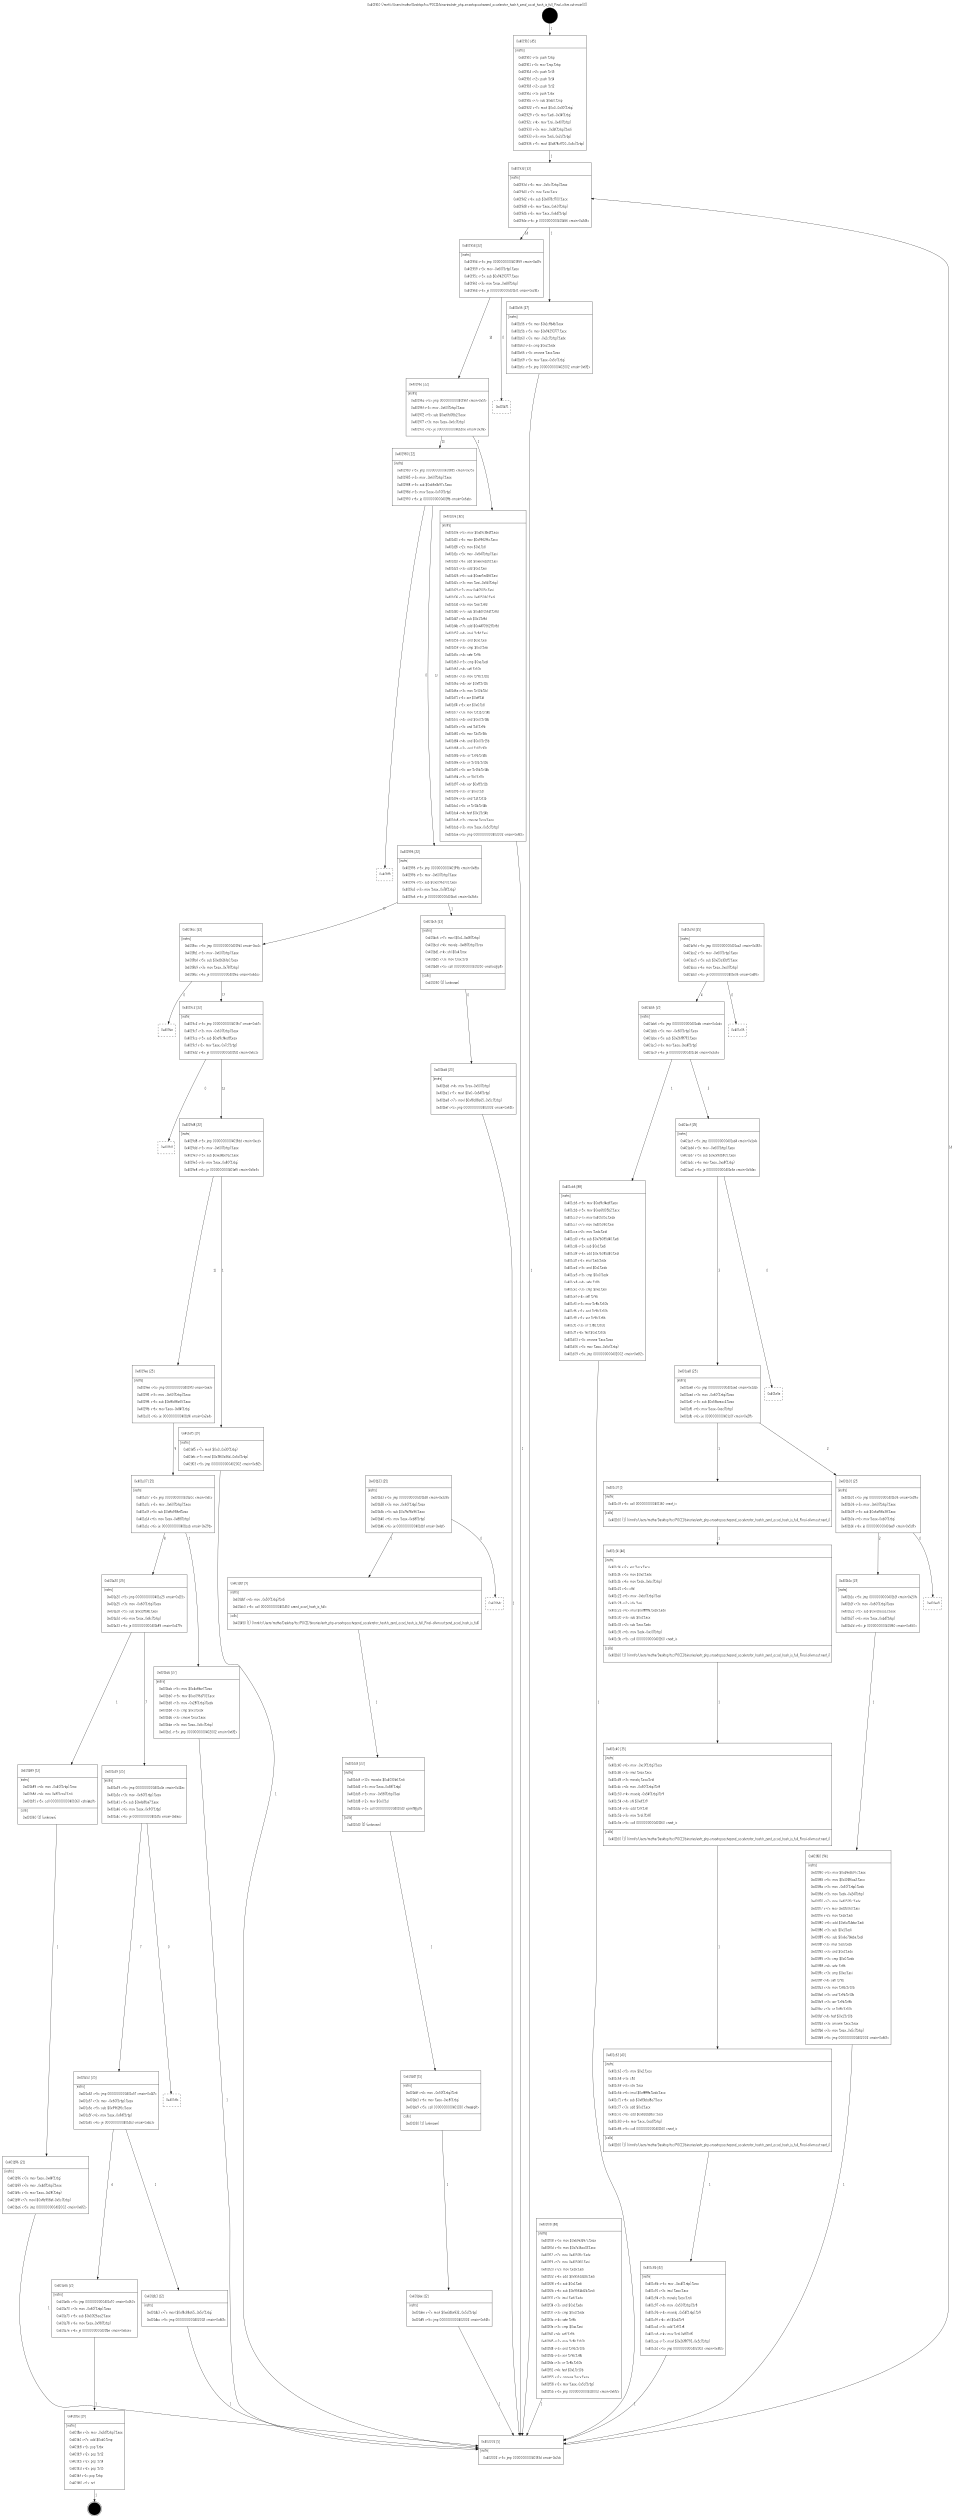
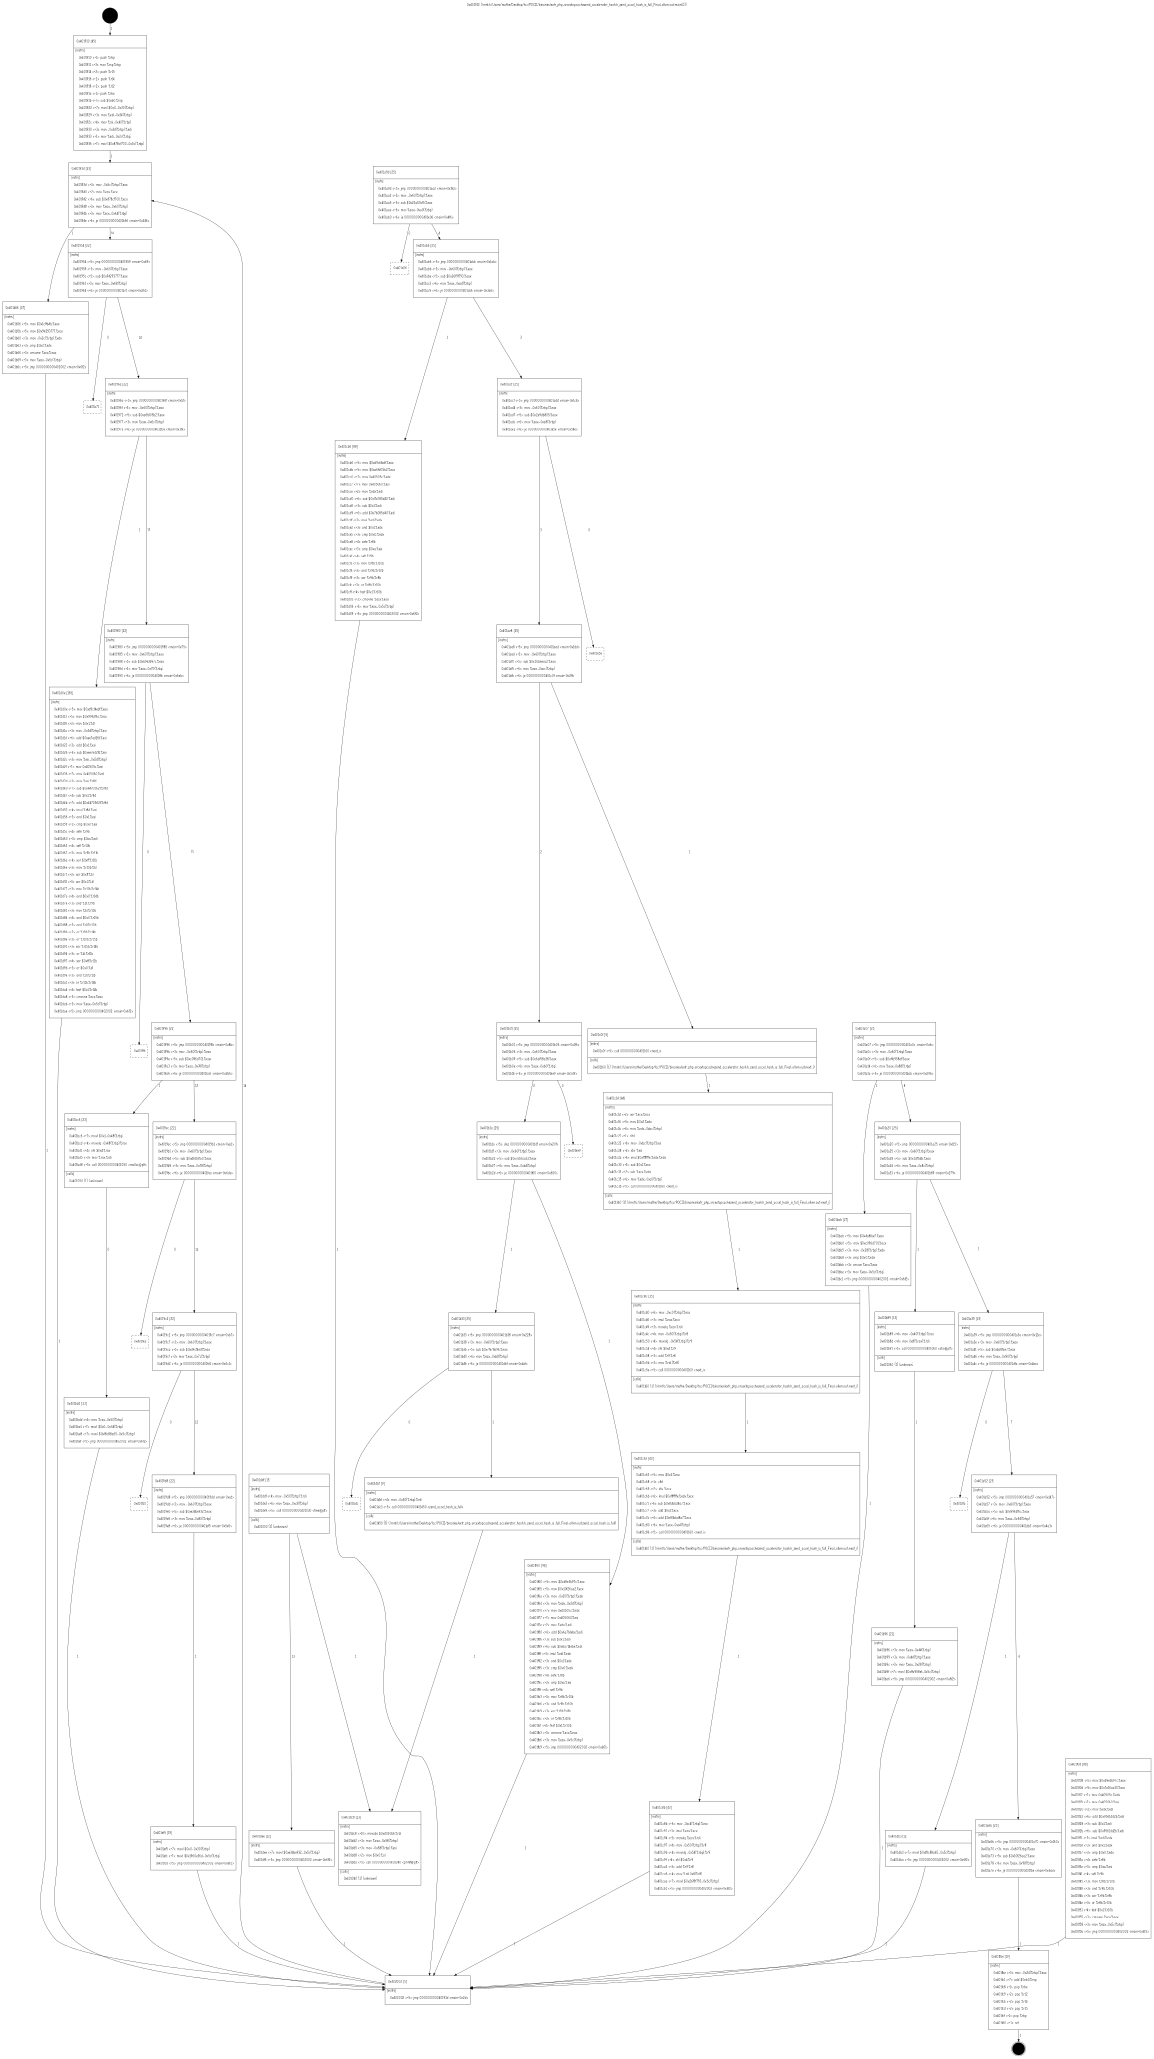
none -> (505, 1245)
(173, 1394) -> none
(413, 1950) -> (333, 1671)
(447, 2185) -> (293, 1657)
